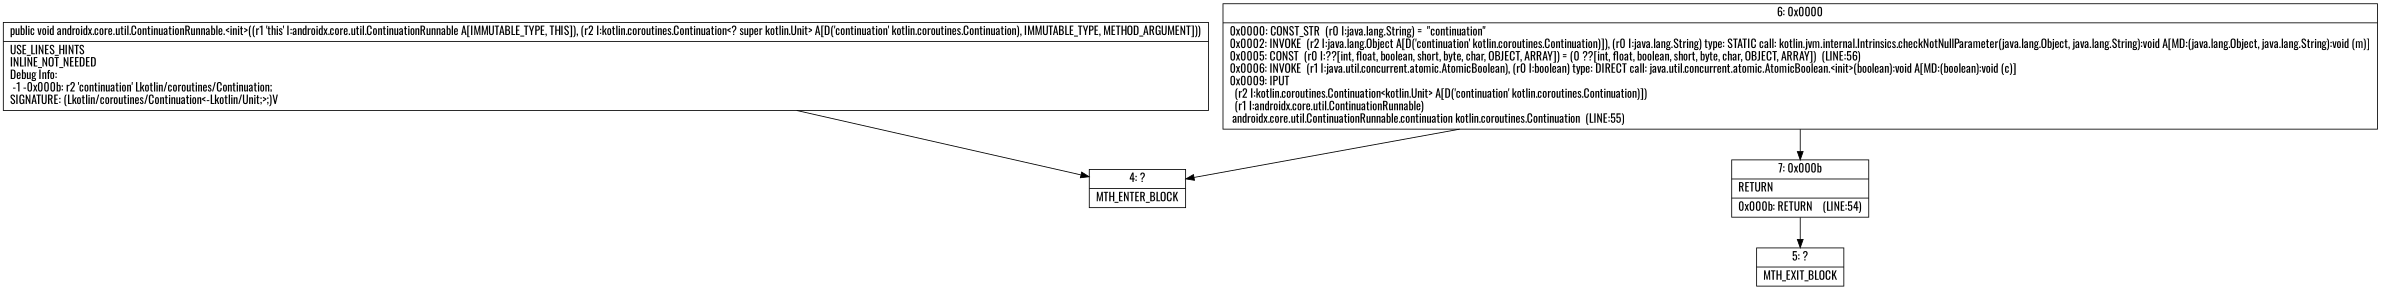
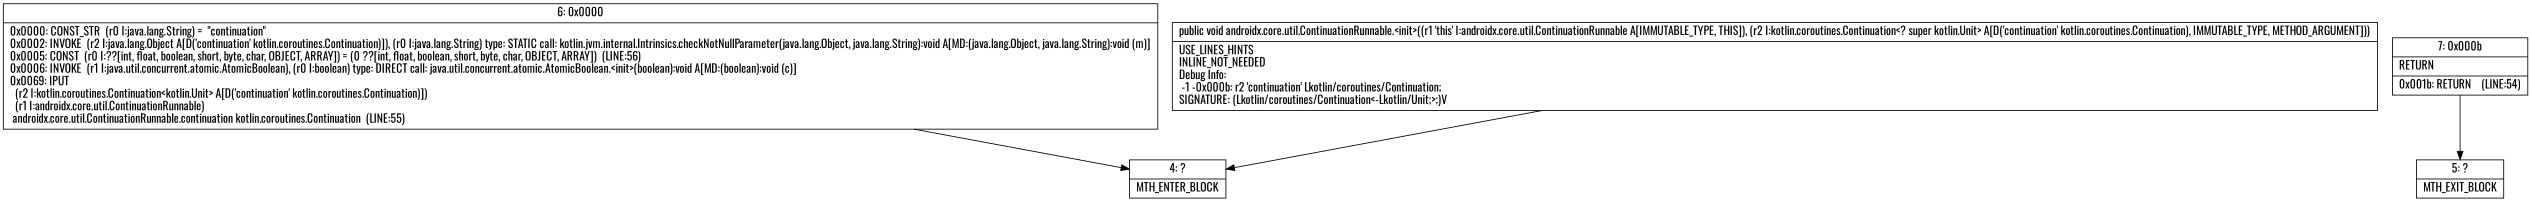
(1262, 82) -> (42, 82)
(1800, 140) -> none
(1800, 207) -> (2460, 85)
